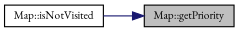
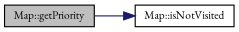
(118, 16) -> (109, 16)
